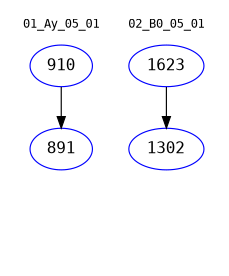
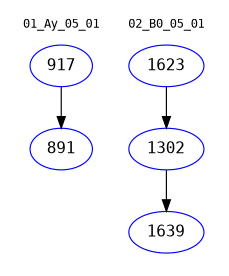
(61, 66) -> (61, 66)
none -> (166, 232)
